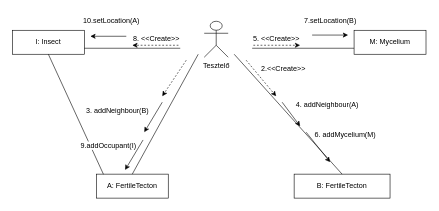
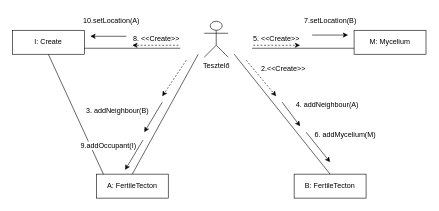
(48, 42) -> (48, 42)
(342, 186) -> (330, 186)
